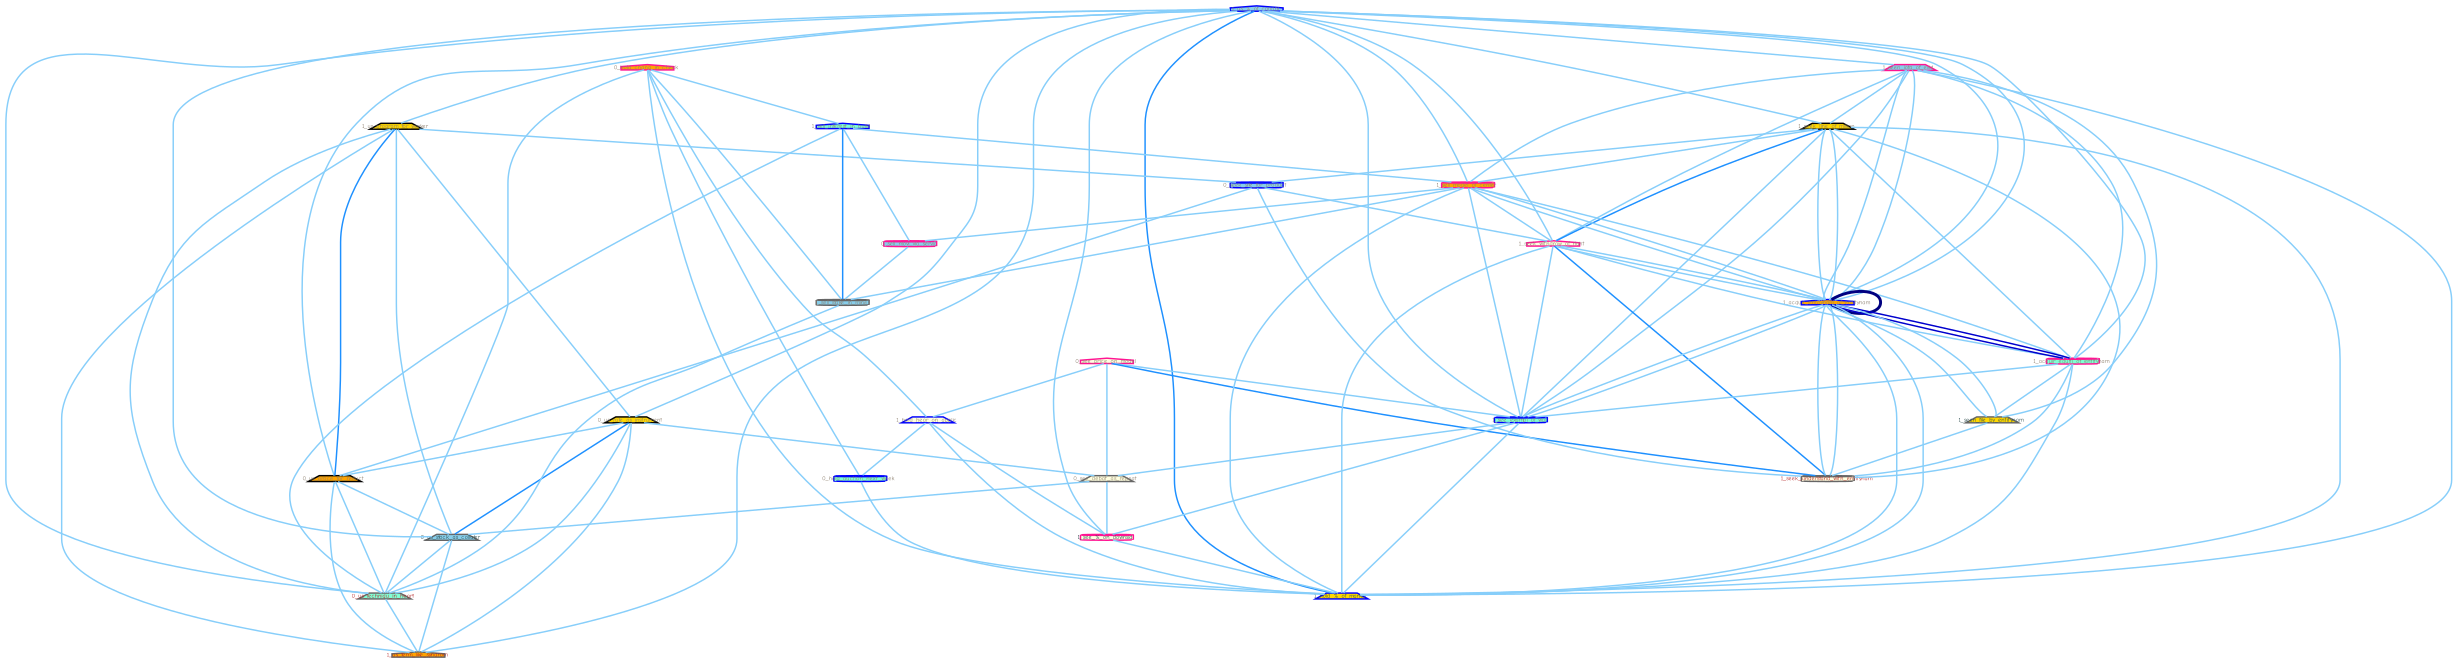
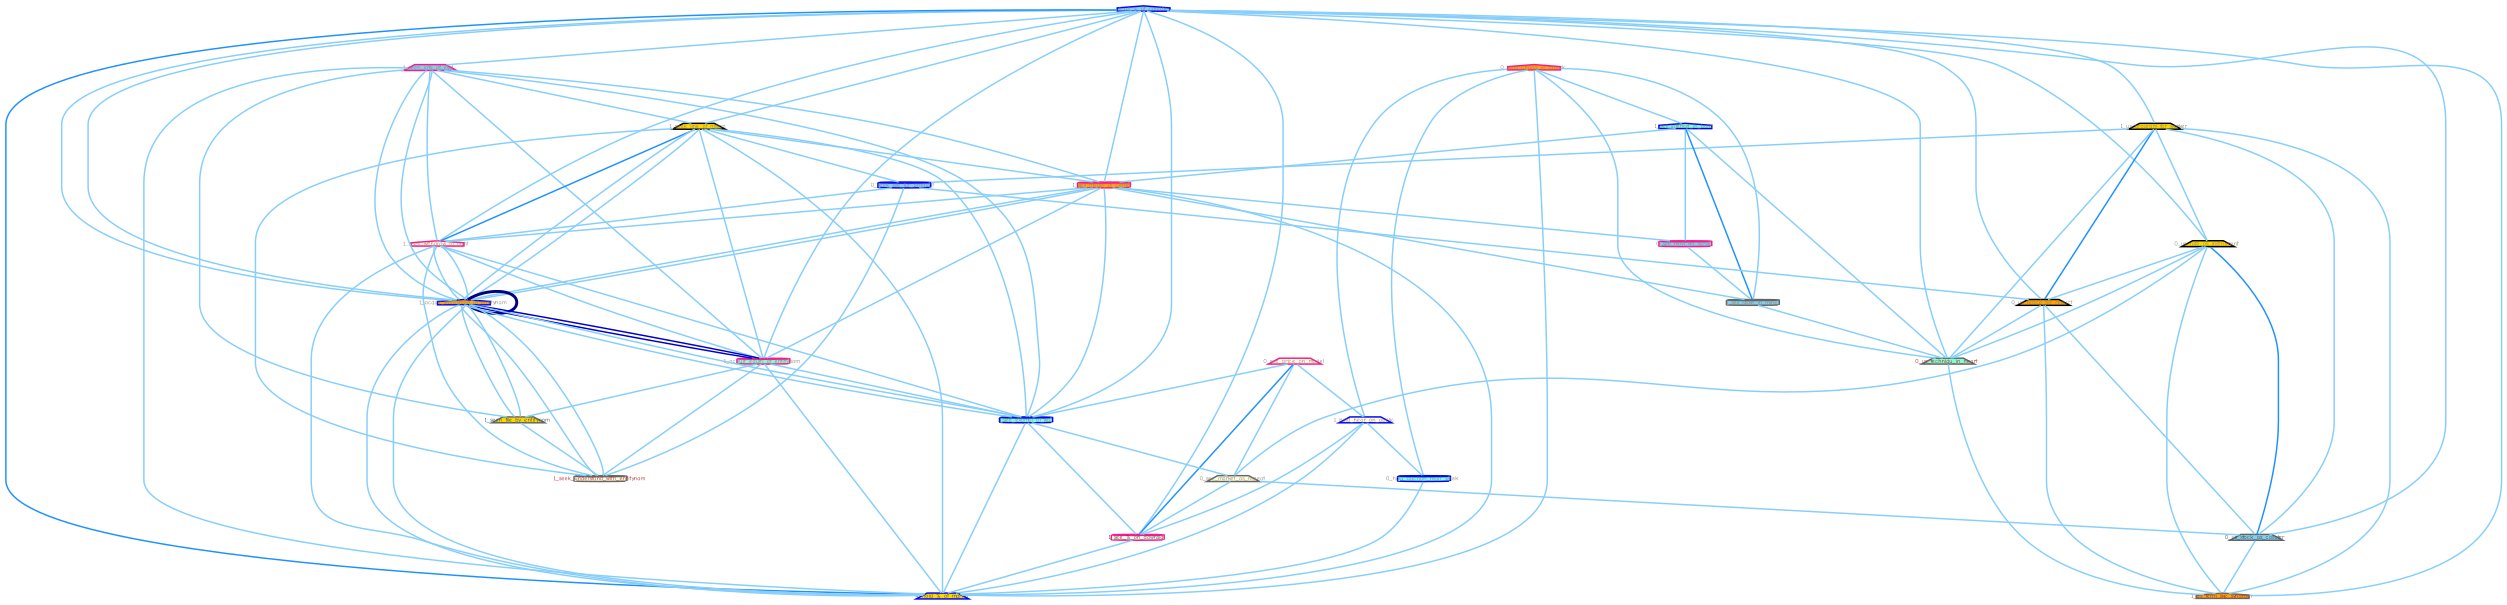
(1107, 361) -> (1295, 361)
(1697, 366) -> (457, 398)
(1427, 422) -> (1216, 449)
(1107, 479) -> (1233, 479)
(418, 567) -> none
(1342, 596) -> (942, 596)
